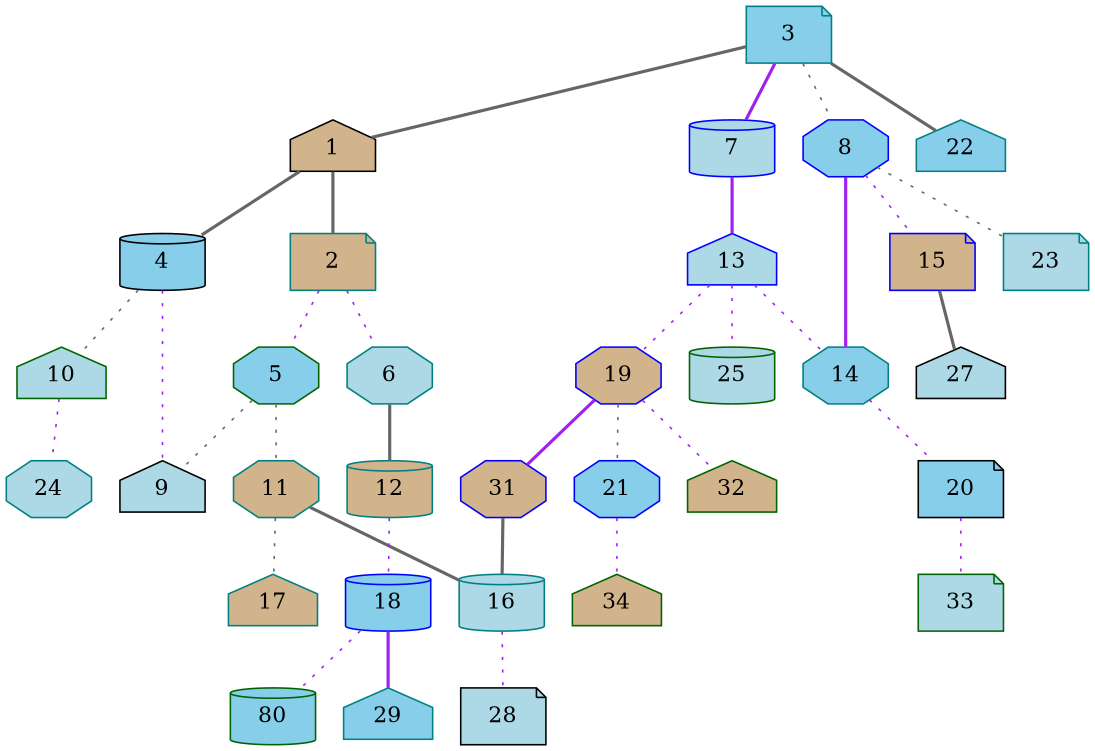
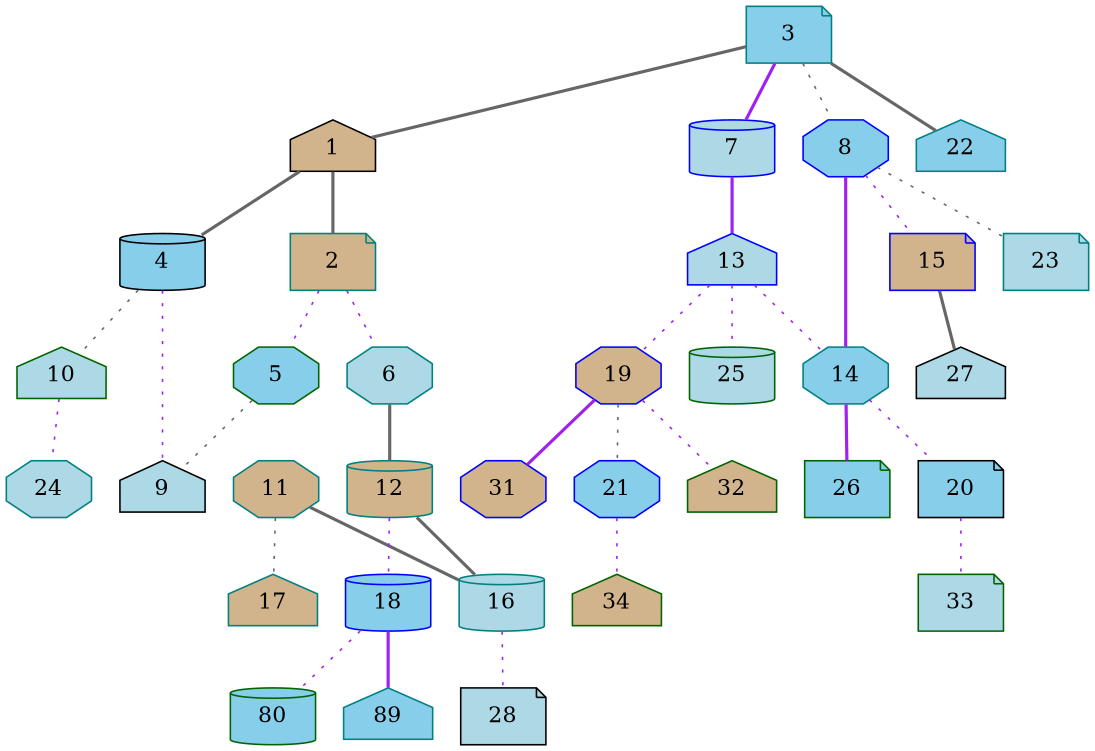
(276, 432) -> none
none -> (847, 489)
(503, 546) -> (446, 546)
(388, 716) -> (388, 716)
